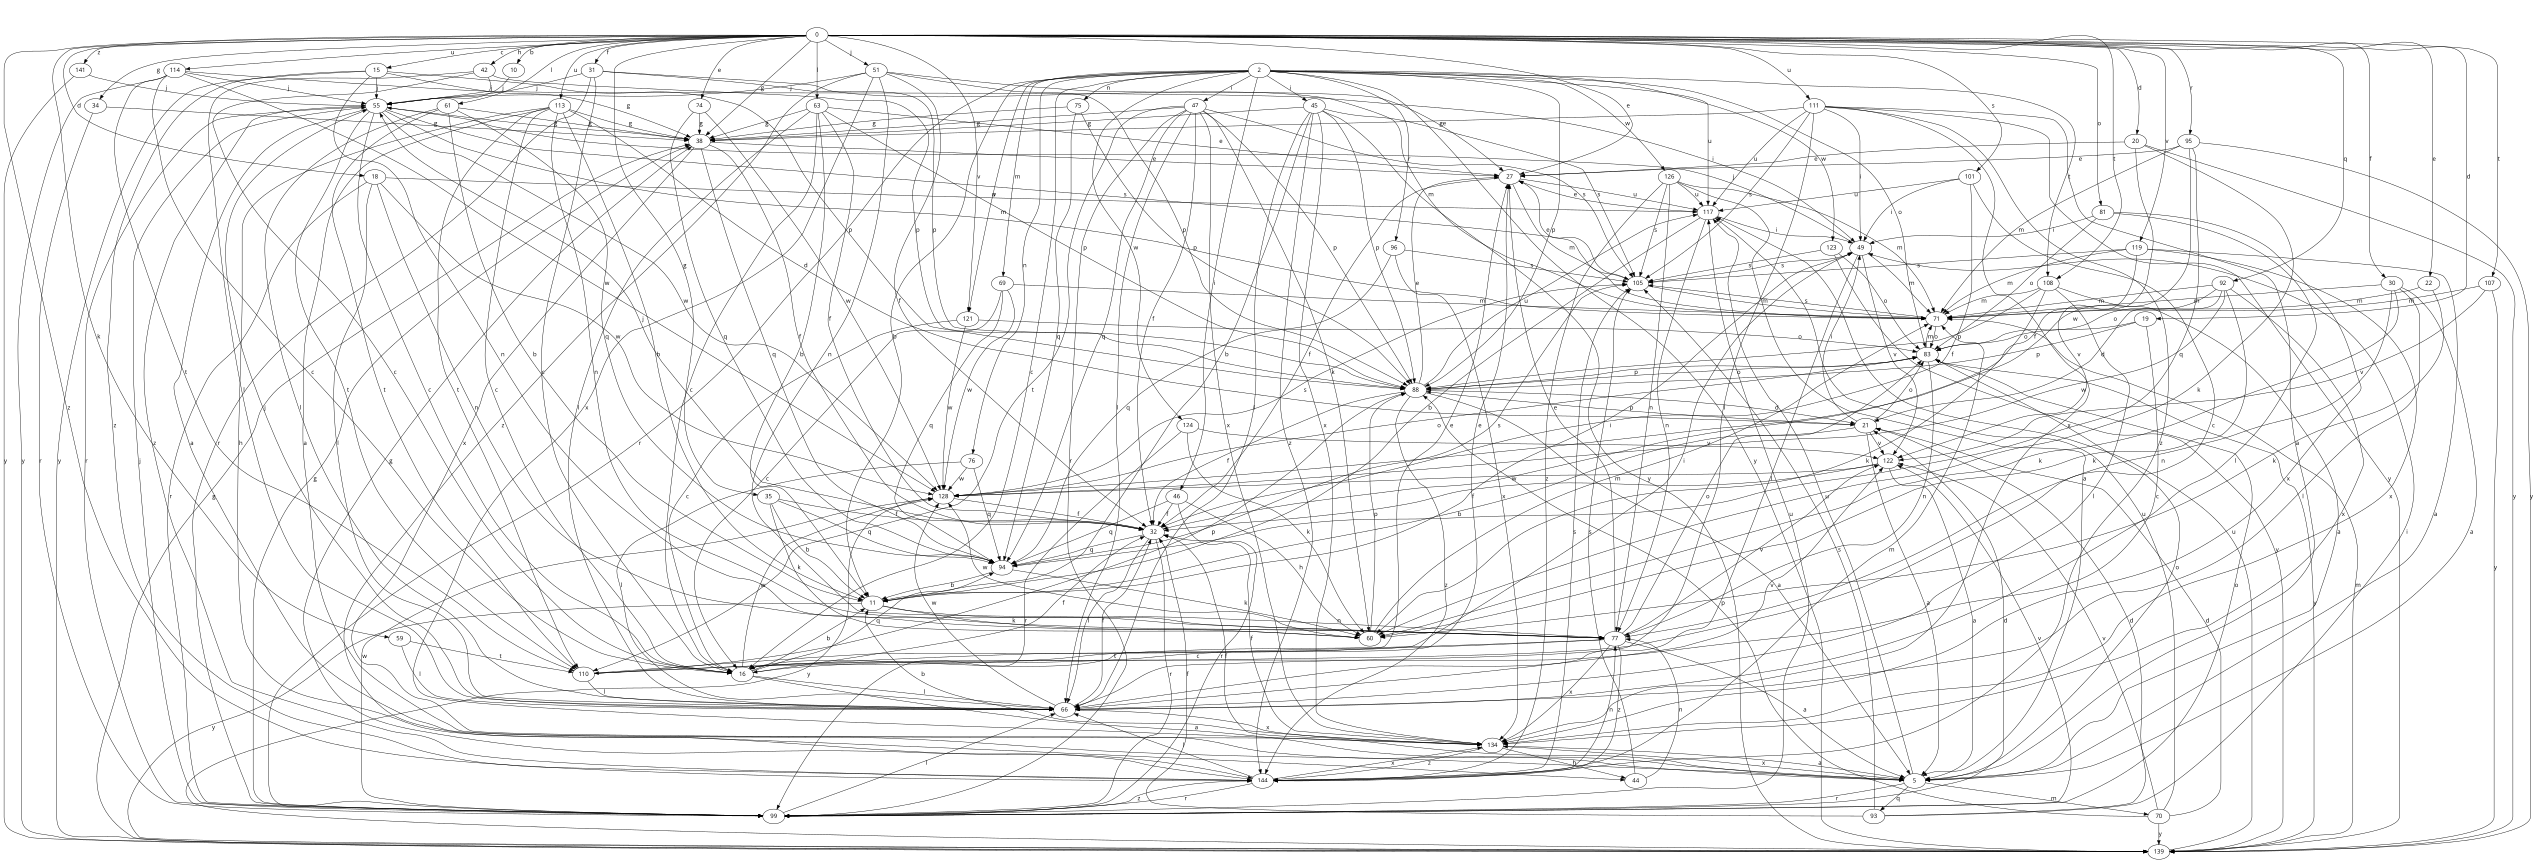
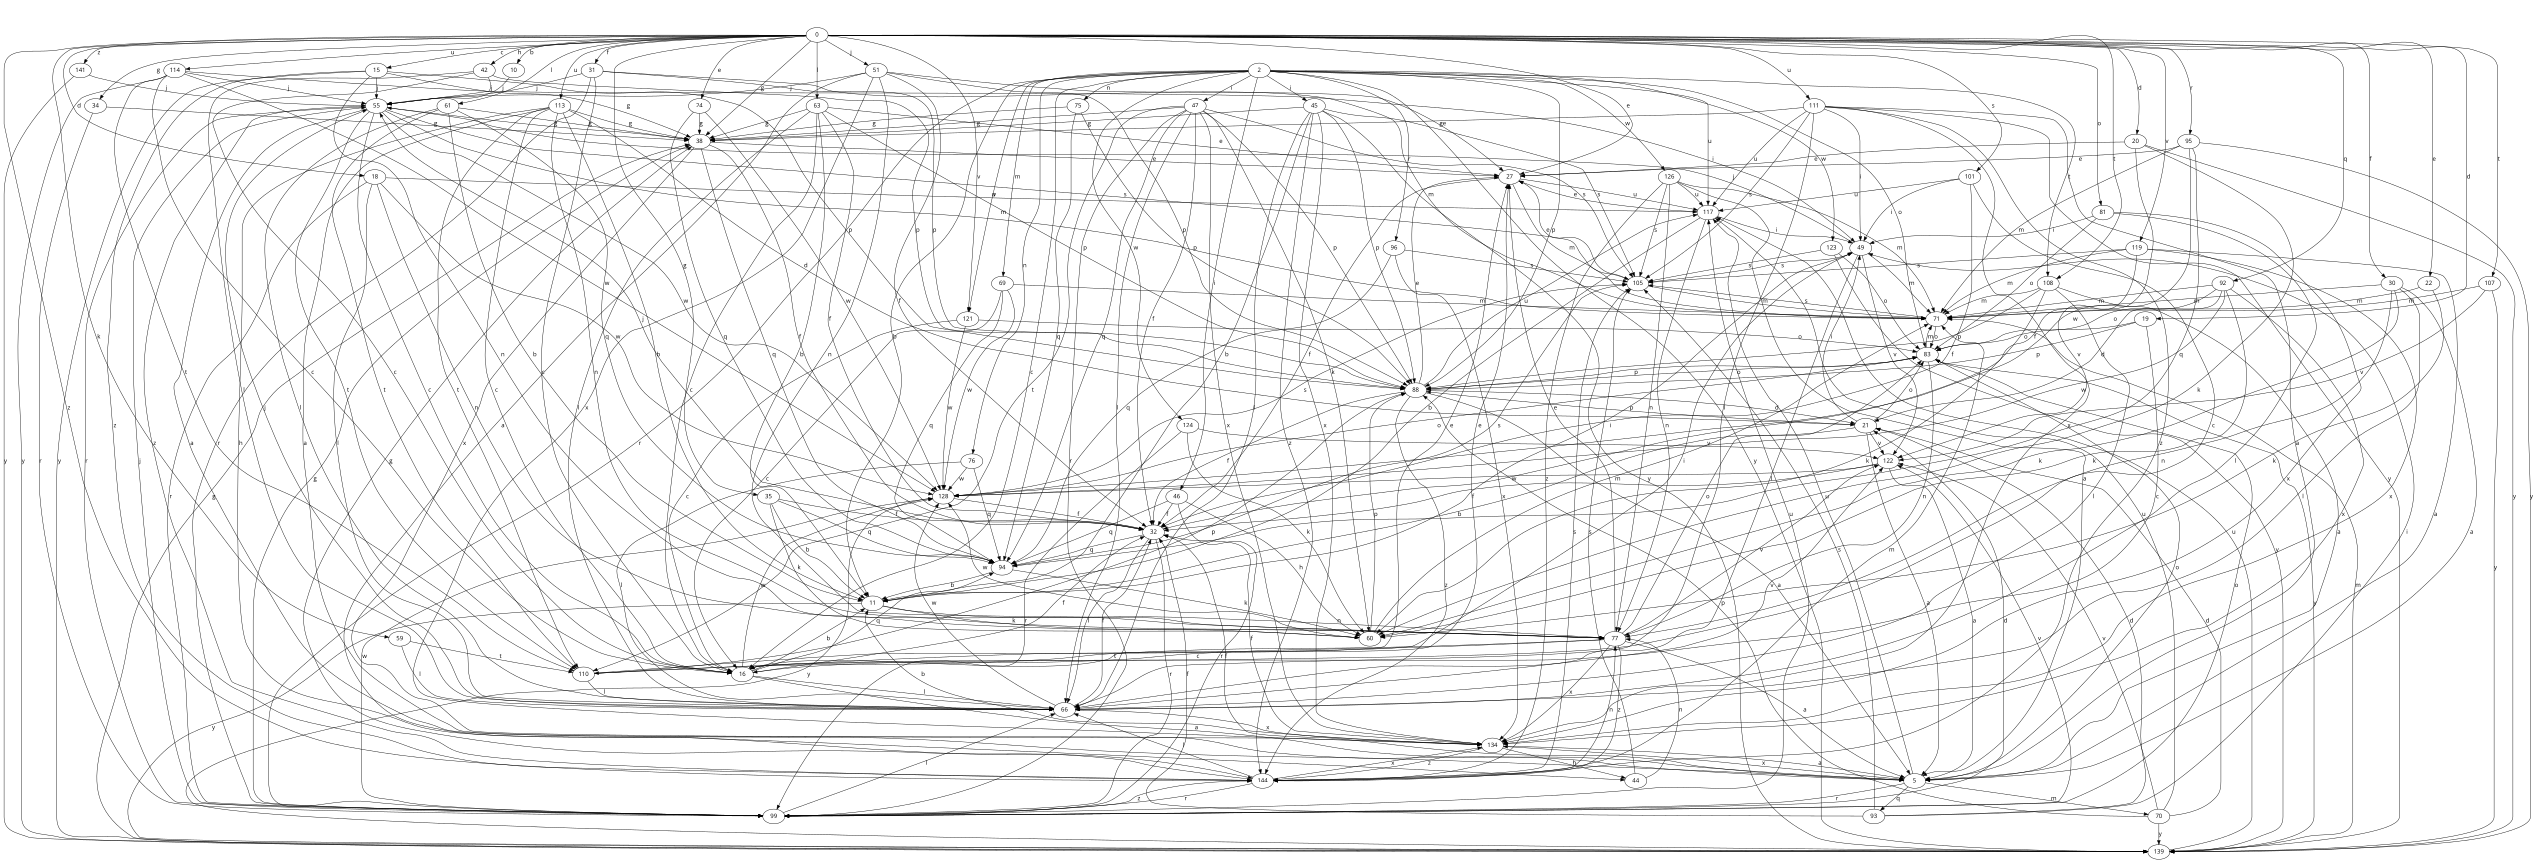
(503, 426) -> (503, 426)
